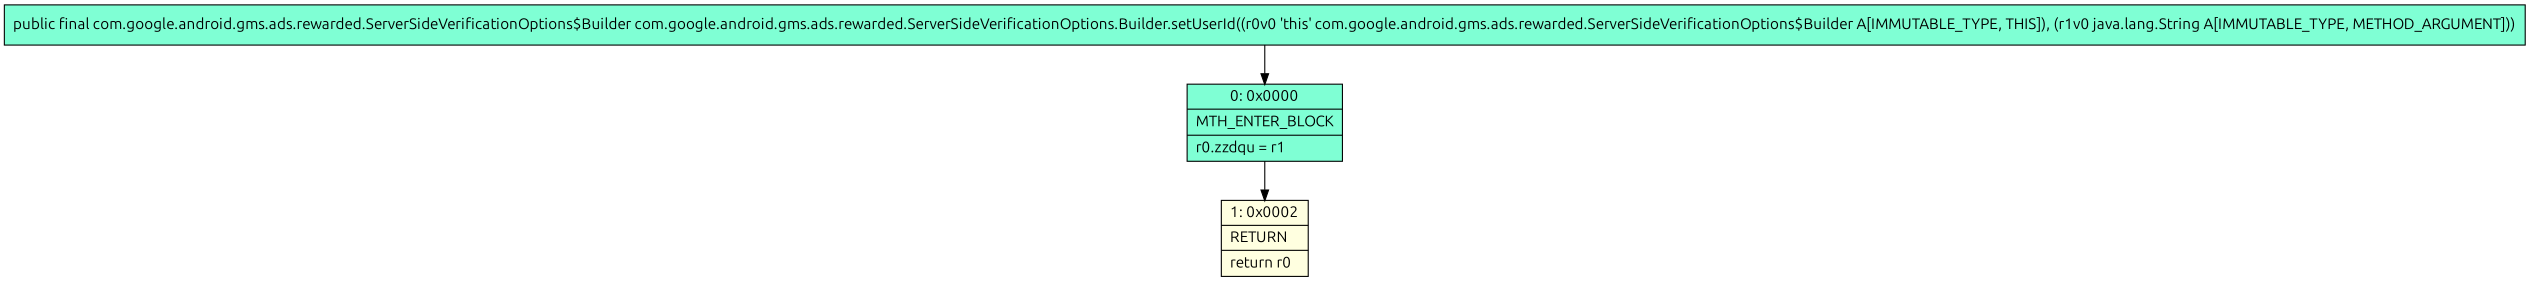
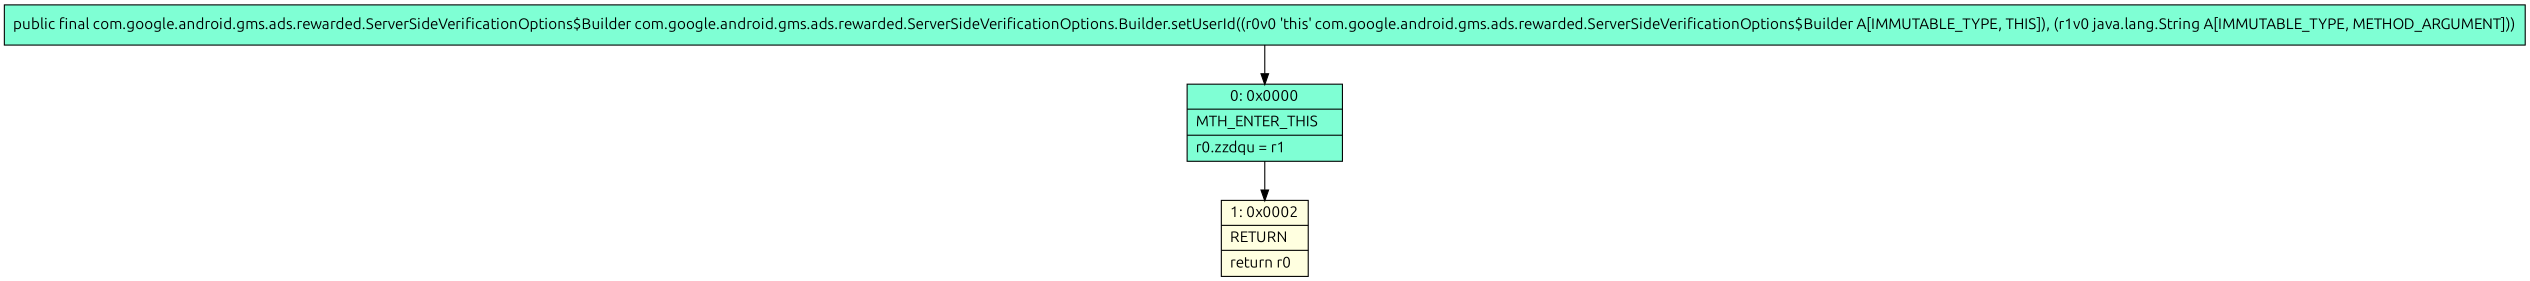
(1265, 122) -> (1257, 122)
